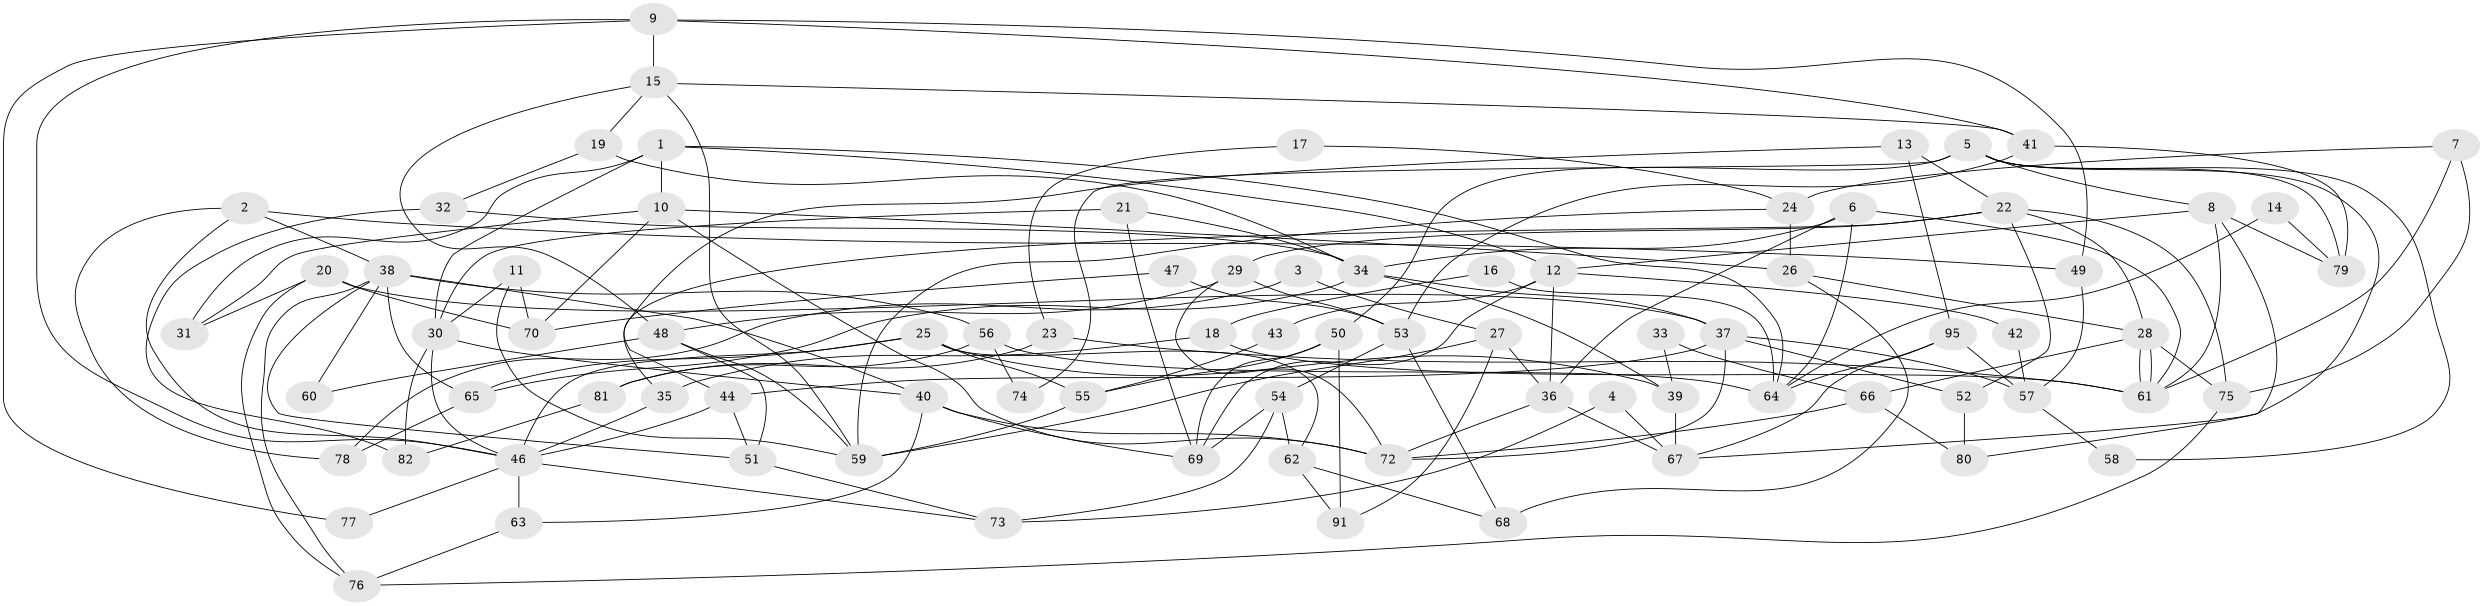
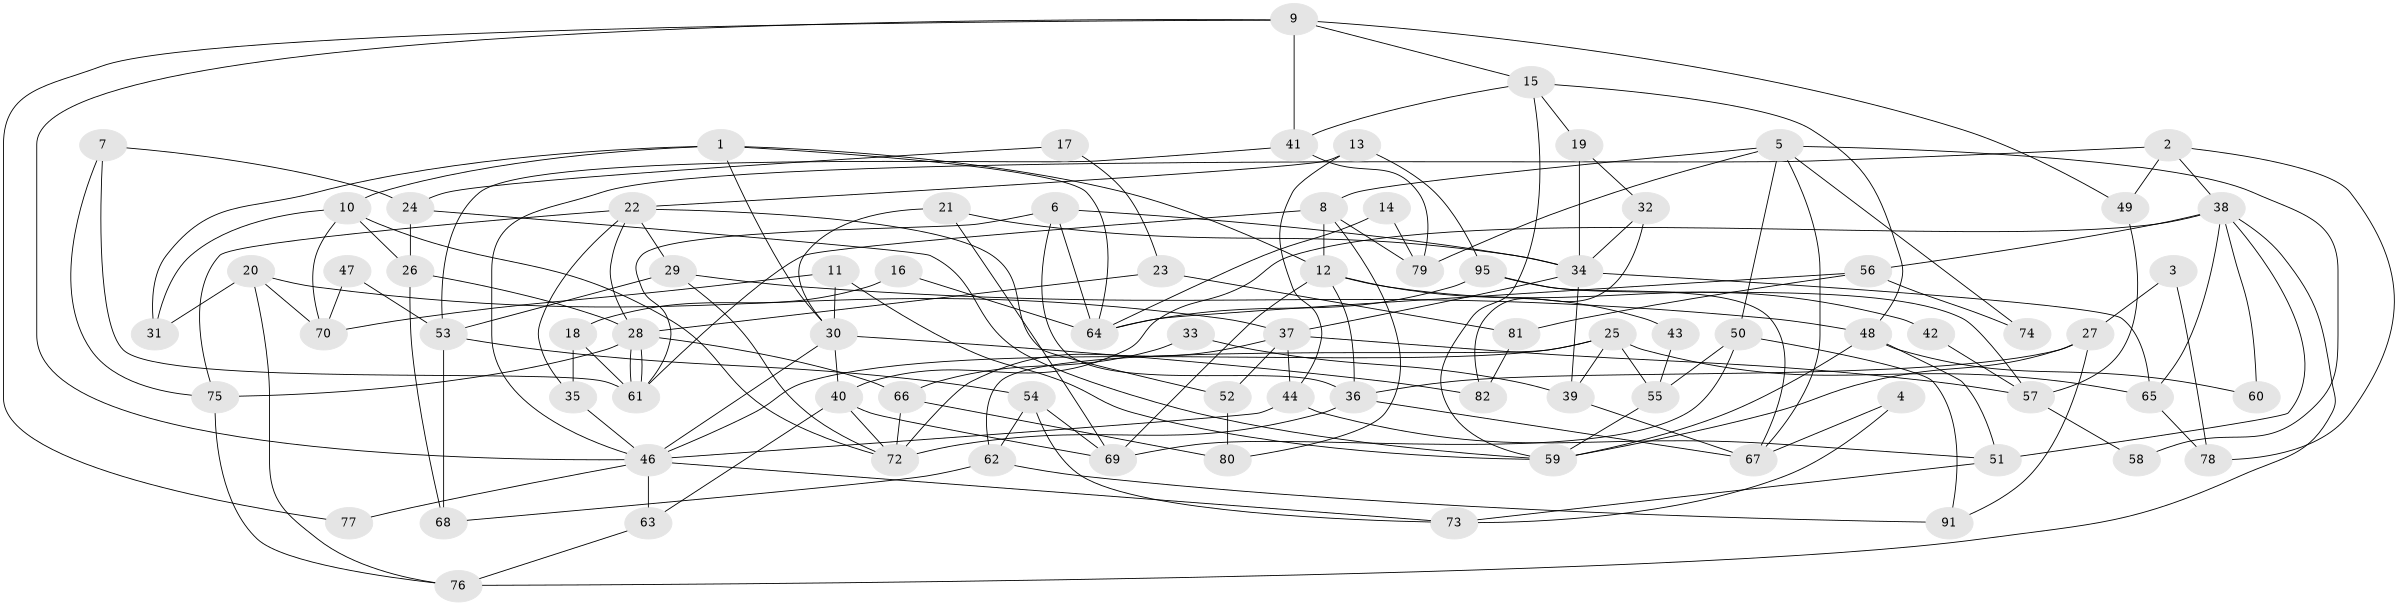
(1677, 362) -> (875, 306)
